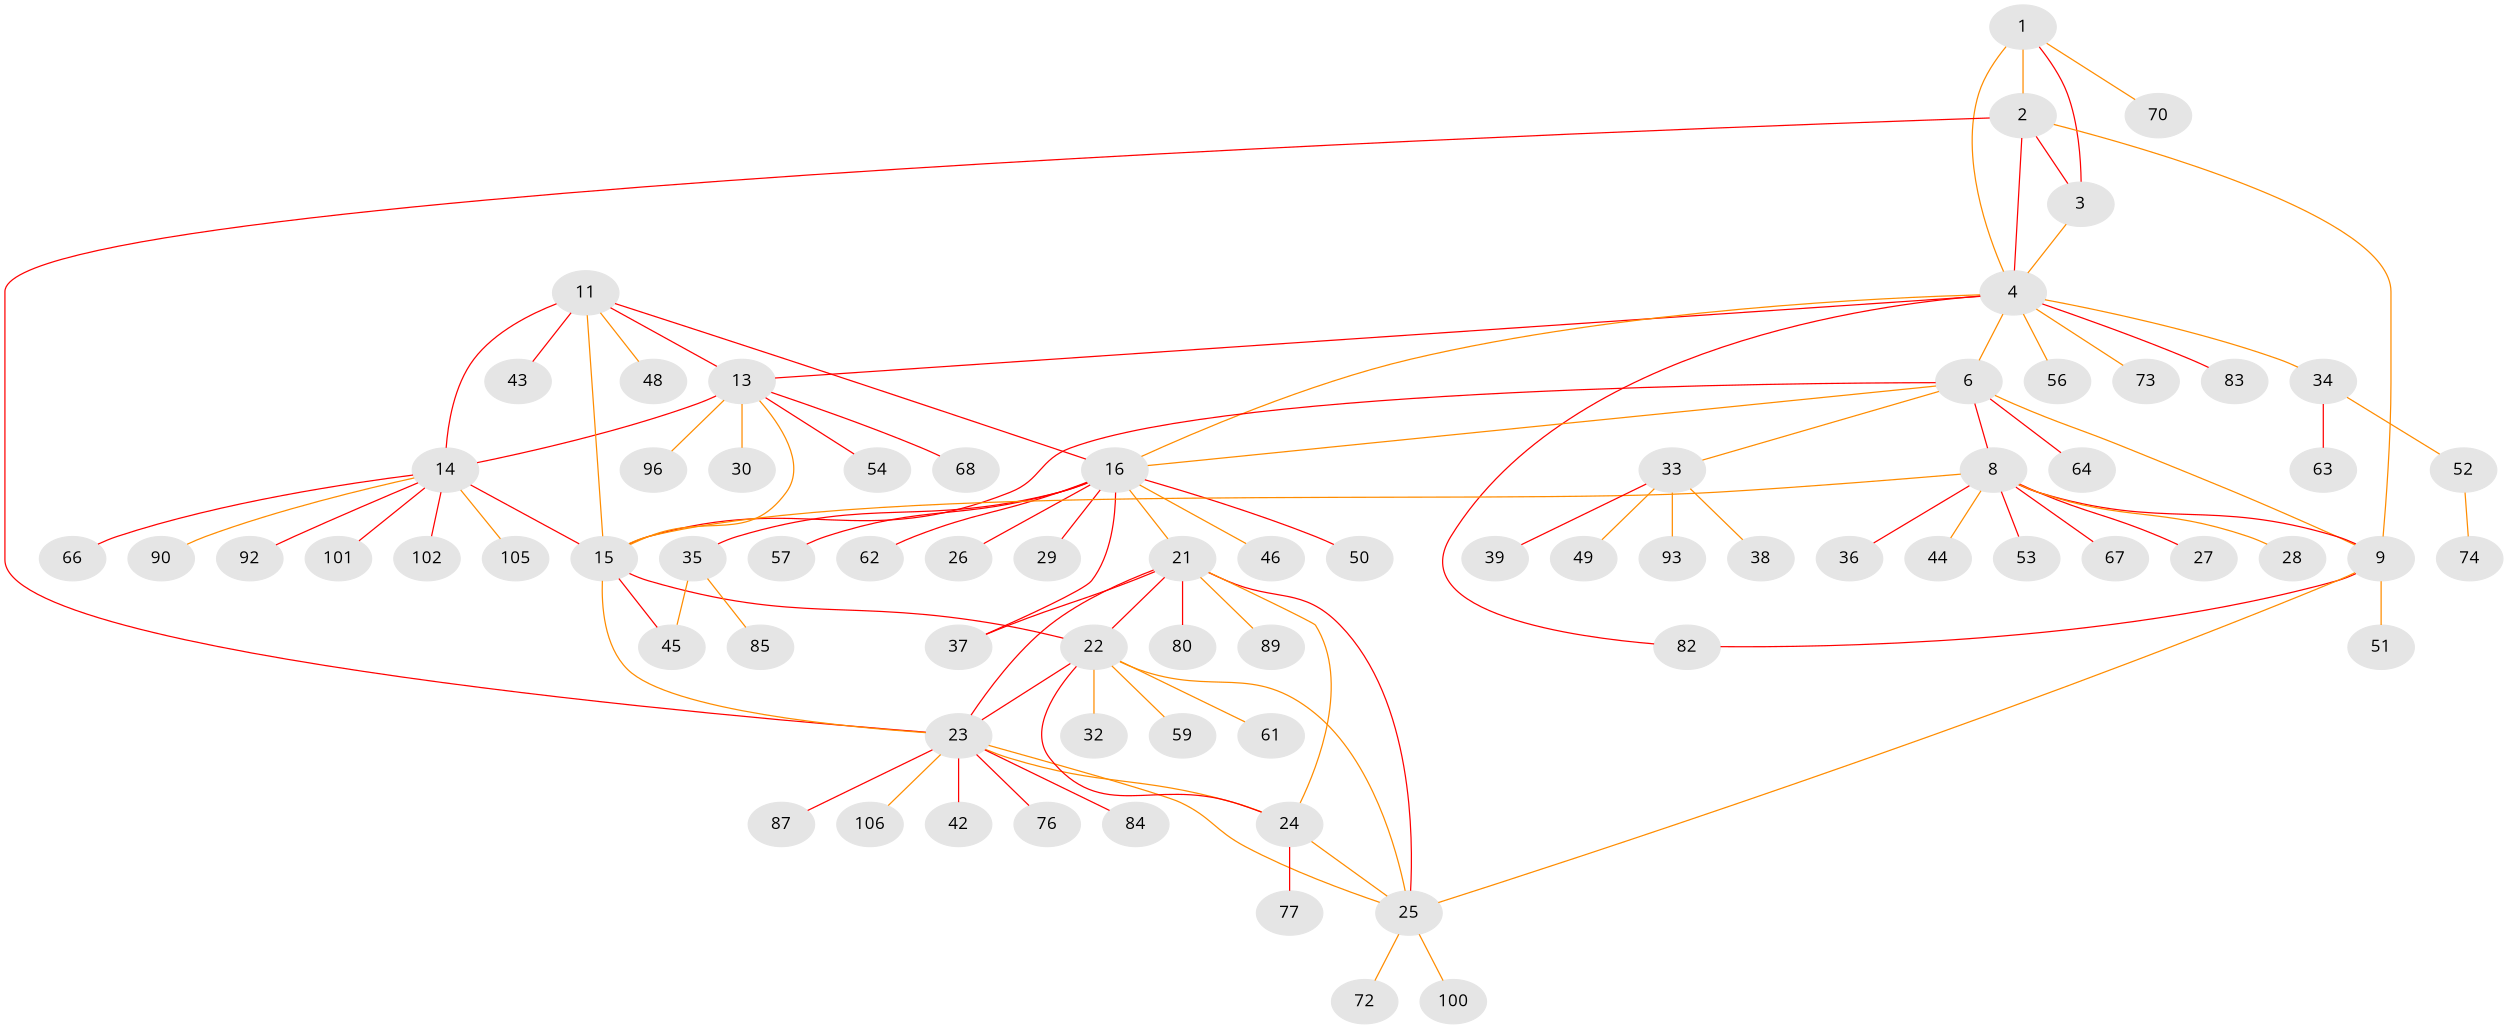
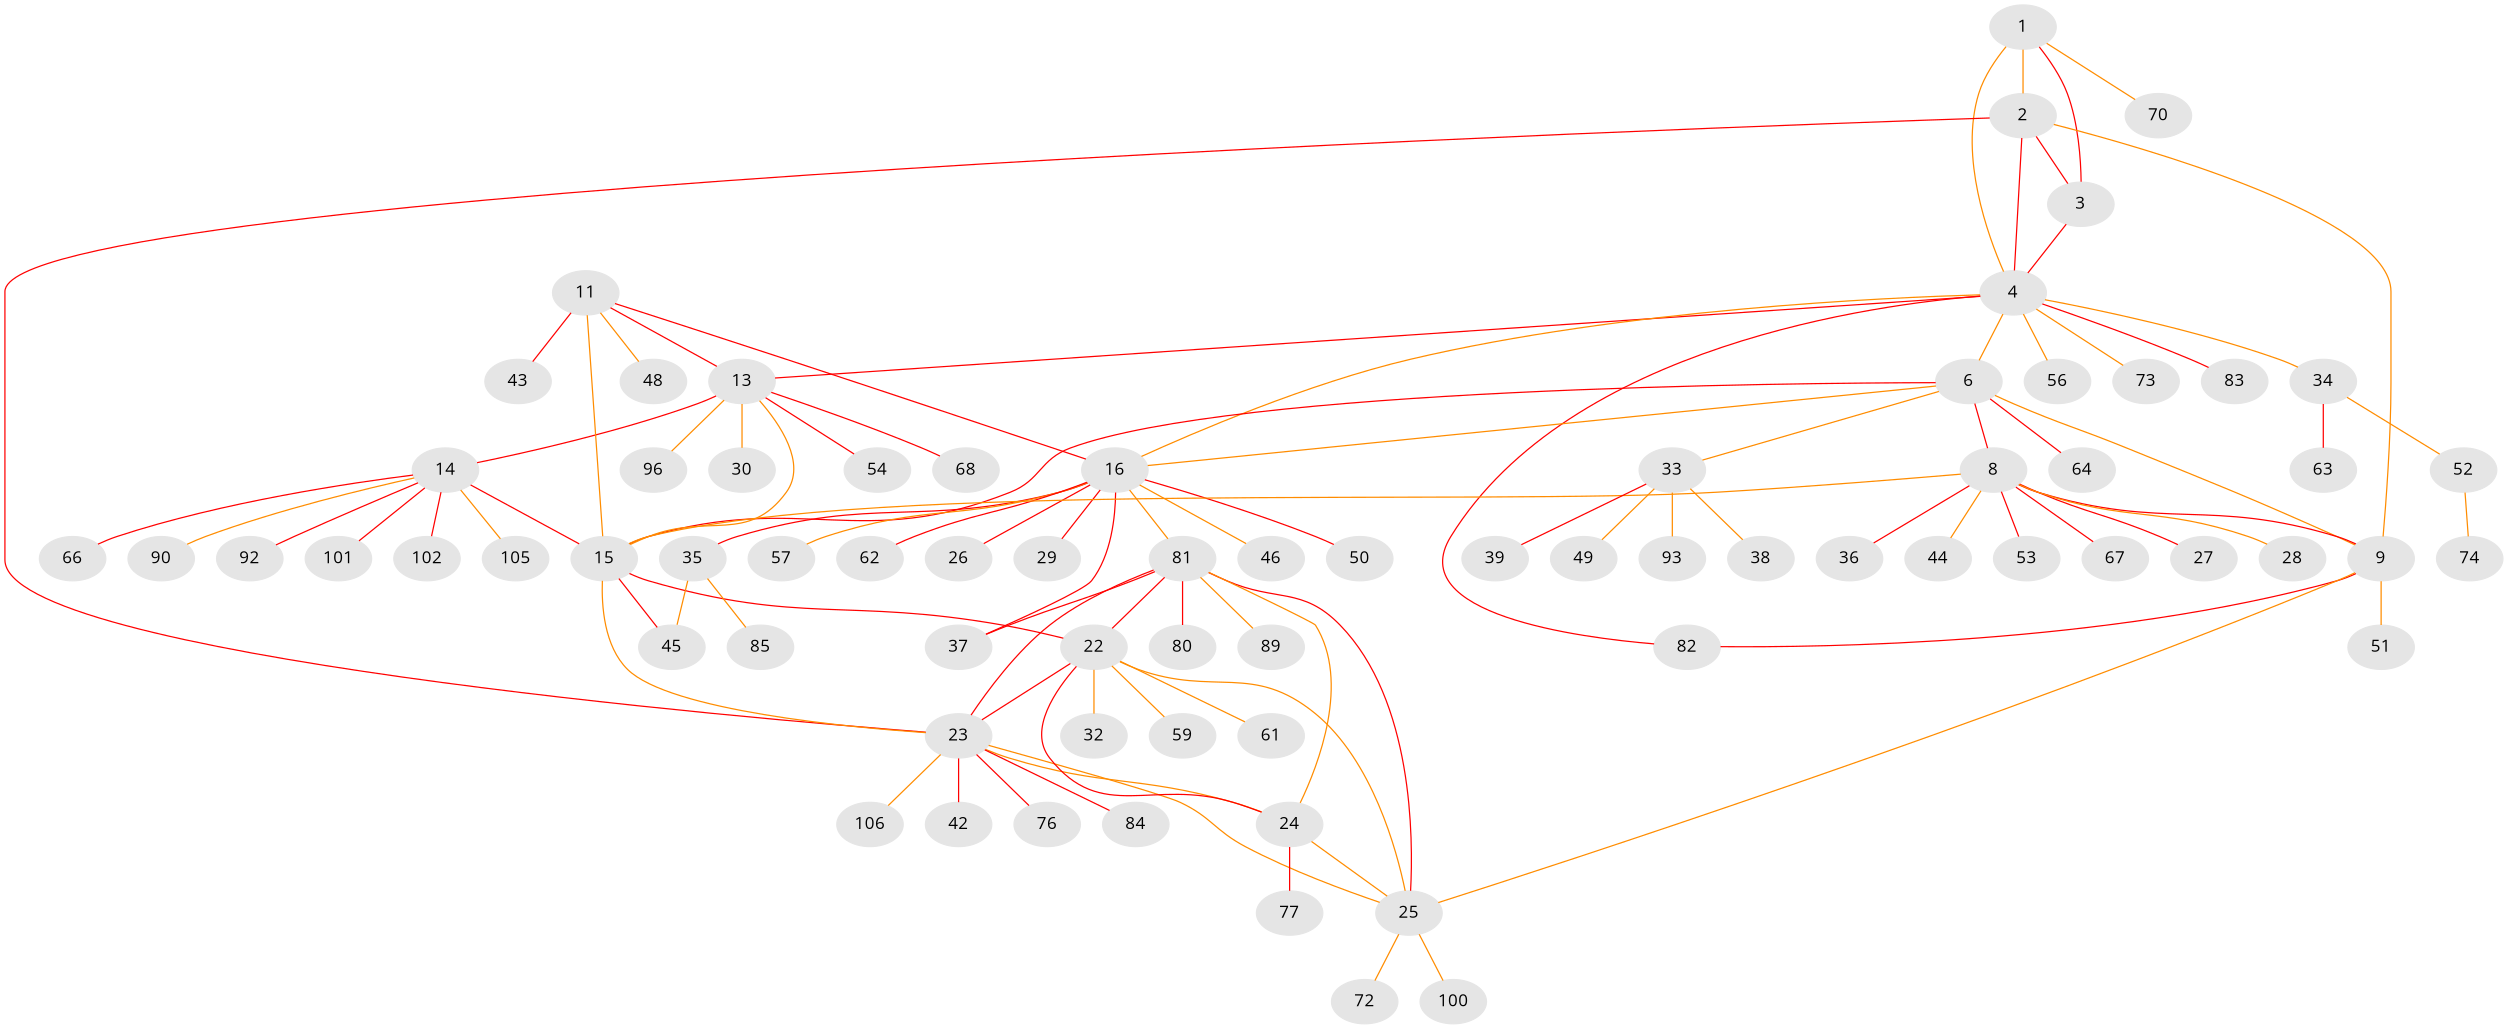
(2047, 249) -> (2047, 249)
(476, 357) -> none
(947, 512) -> (947, 512)
(1183, 559) -> (1183, 559)
(781, 824) -> none
